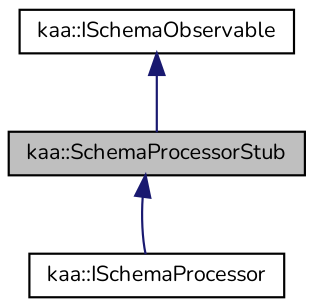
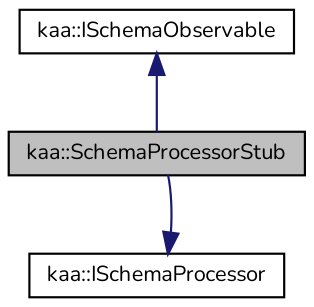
(142, 226) -> (171, 204)
